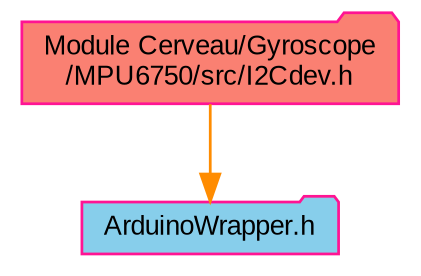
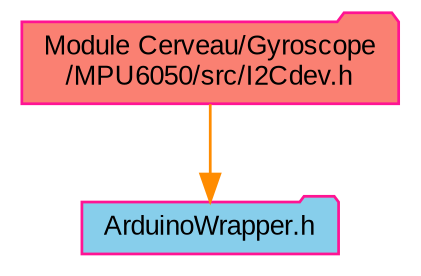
(210, 63) -> (210, 63)
